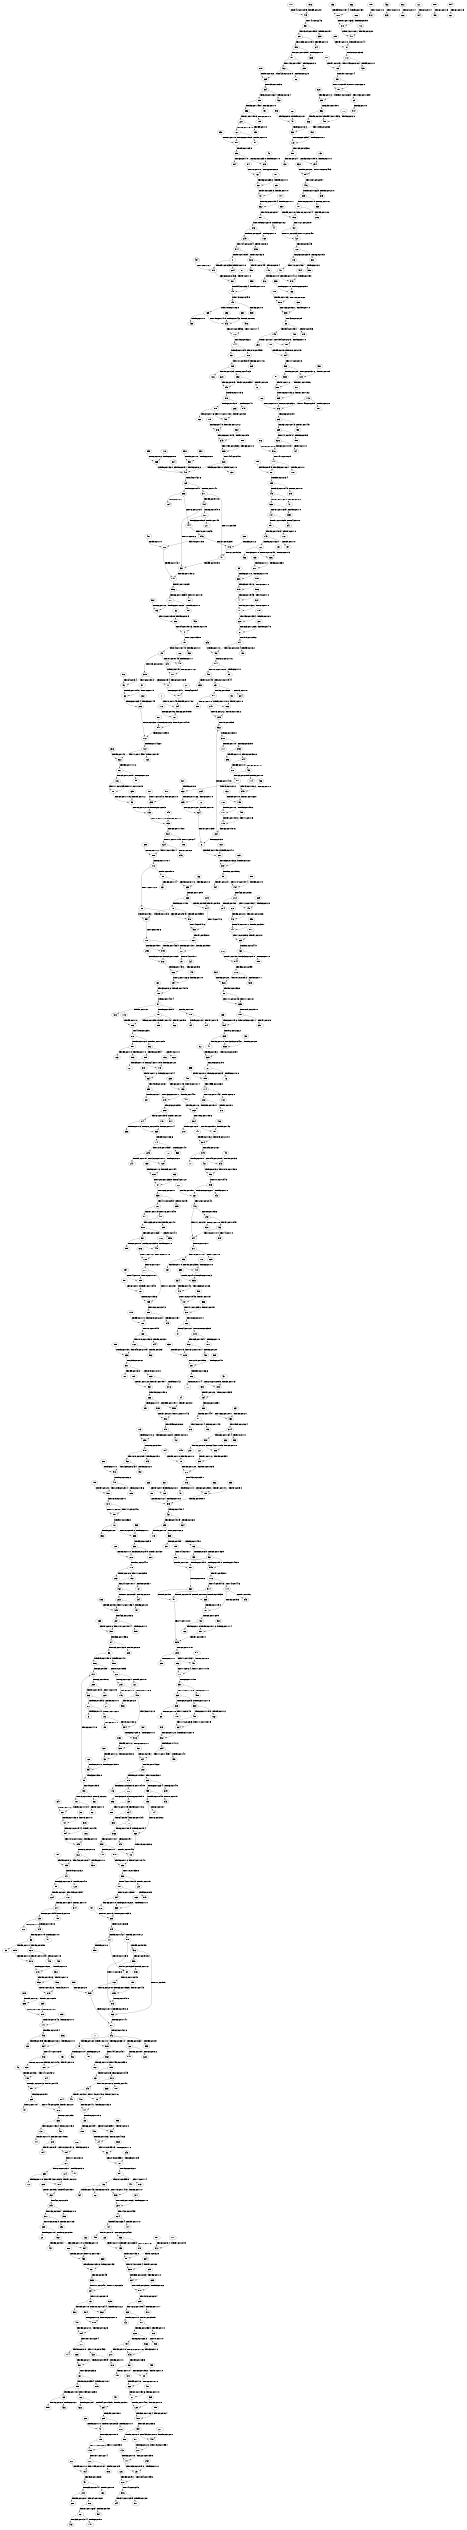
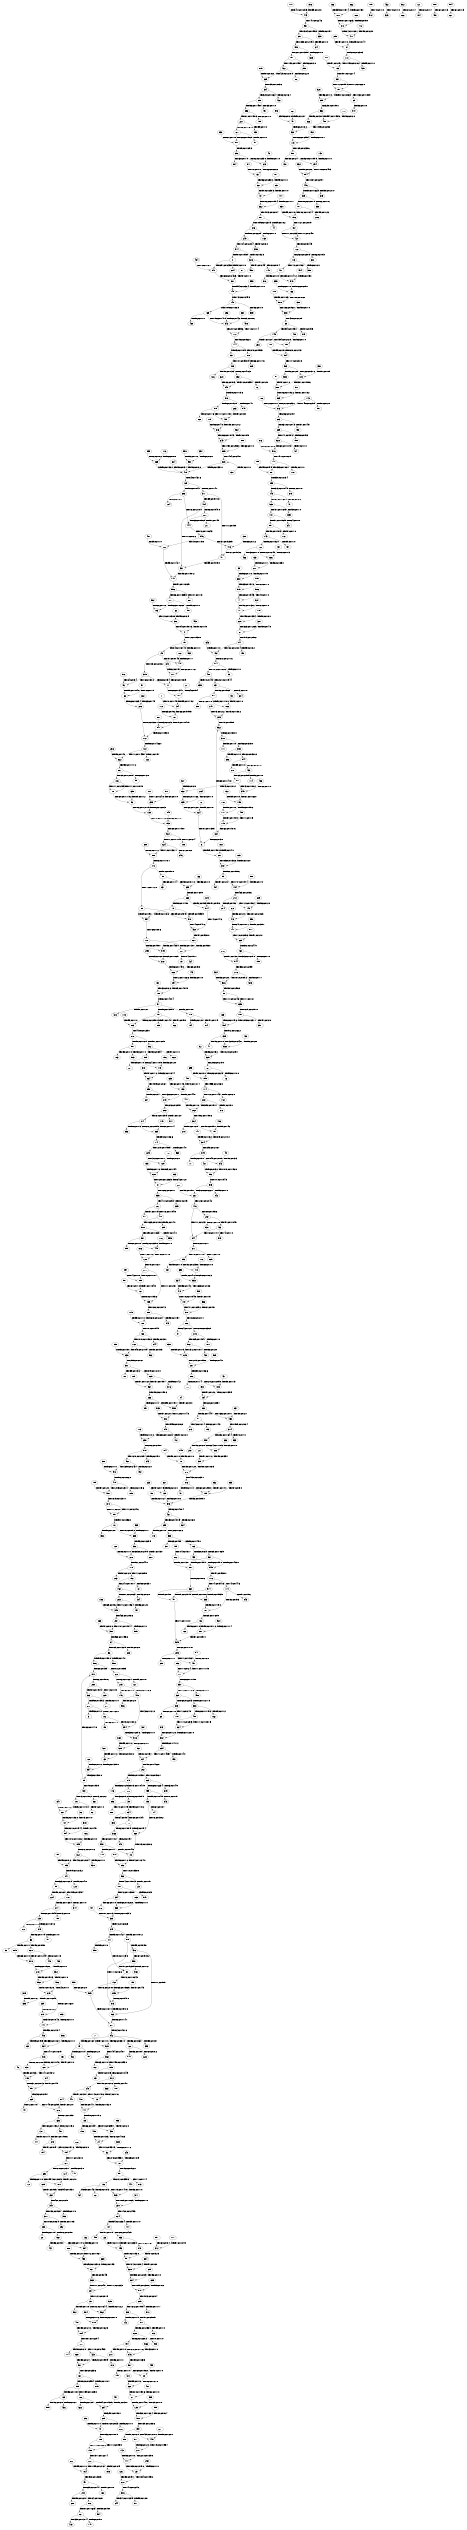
(224, 468) -> (236, 465)
(132, 1164) -> none
(30, 2012) -> (58, 2006)
